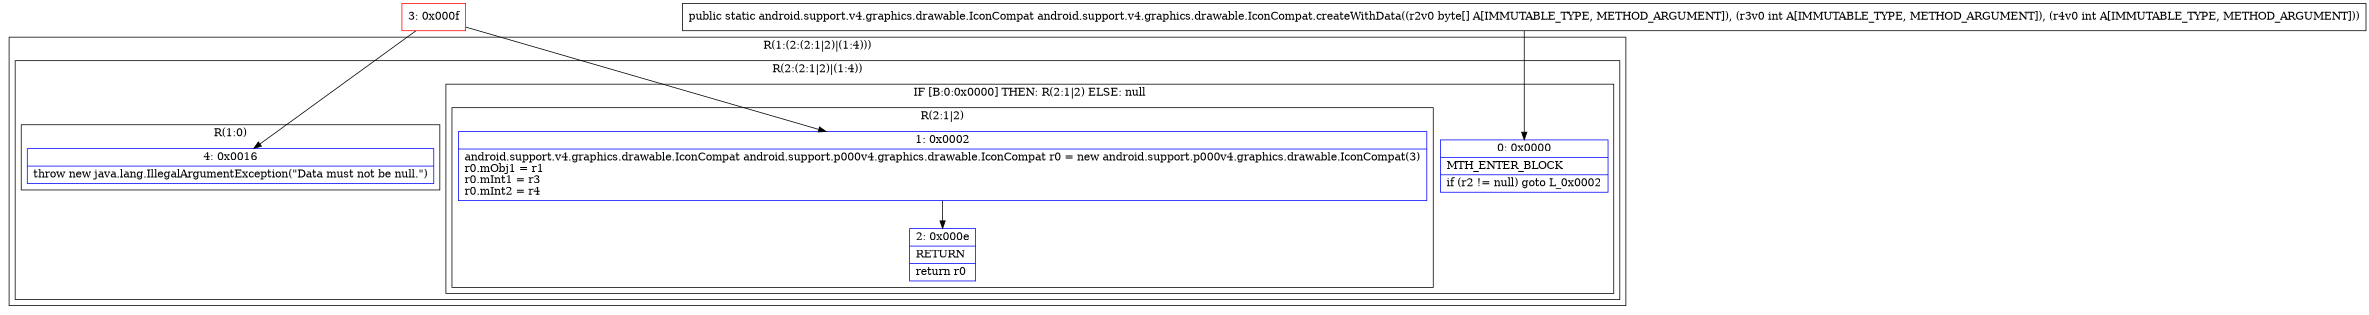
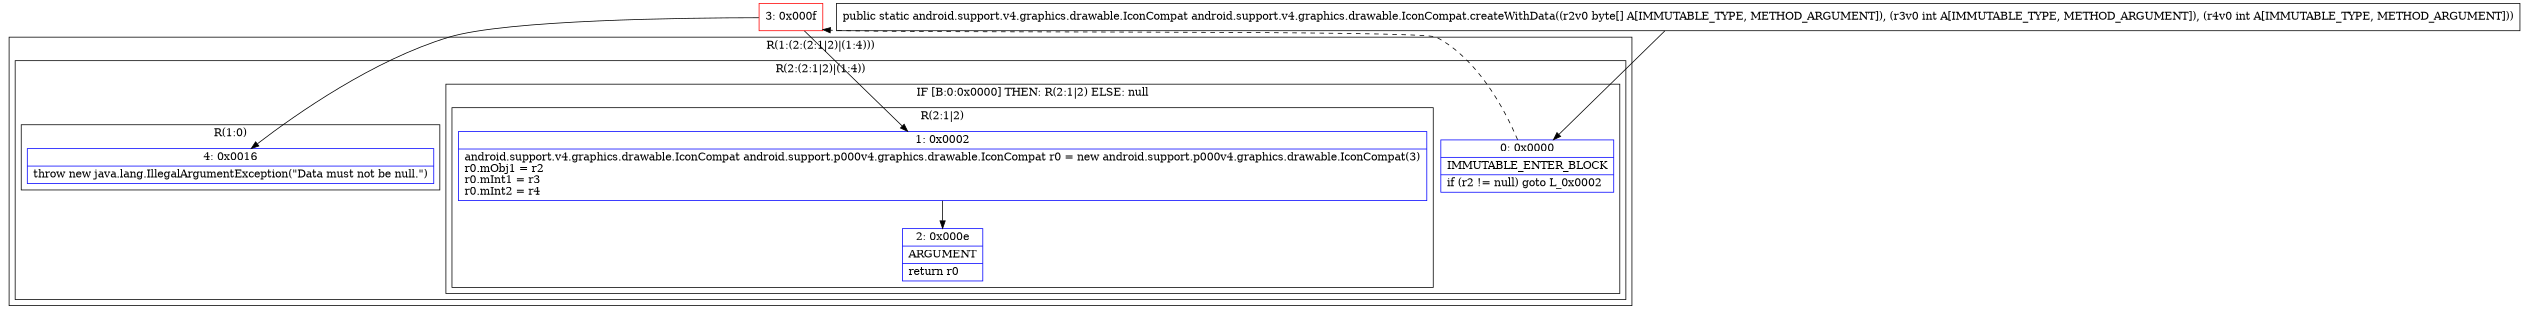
none -> (1200, 32)
(1505, 166) -> (1527, 166)
(504, 169) -> (504, 169)
(940, 254) -> (943, 254)
